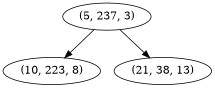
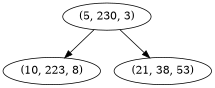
(107, 17) -> (107, 17)
(163, 71) -> (163, 71)
